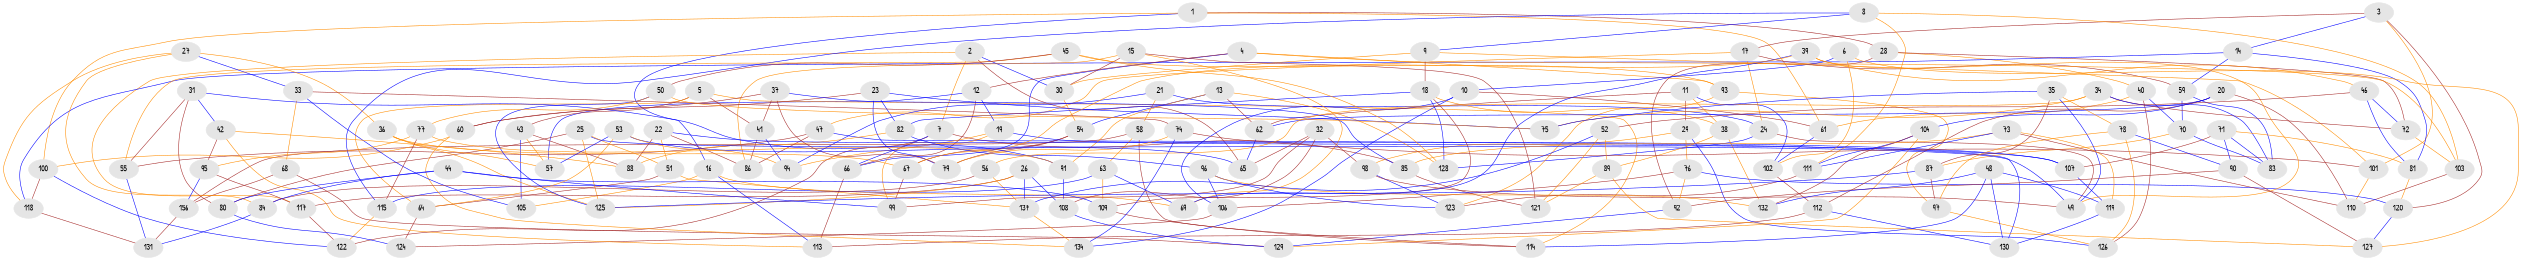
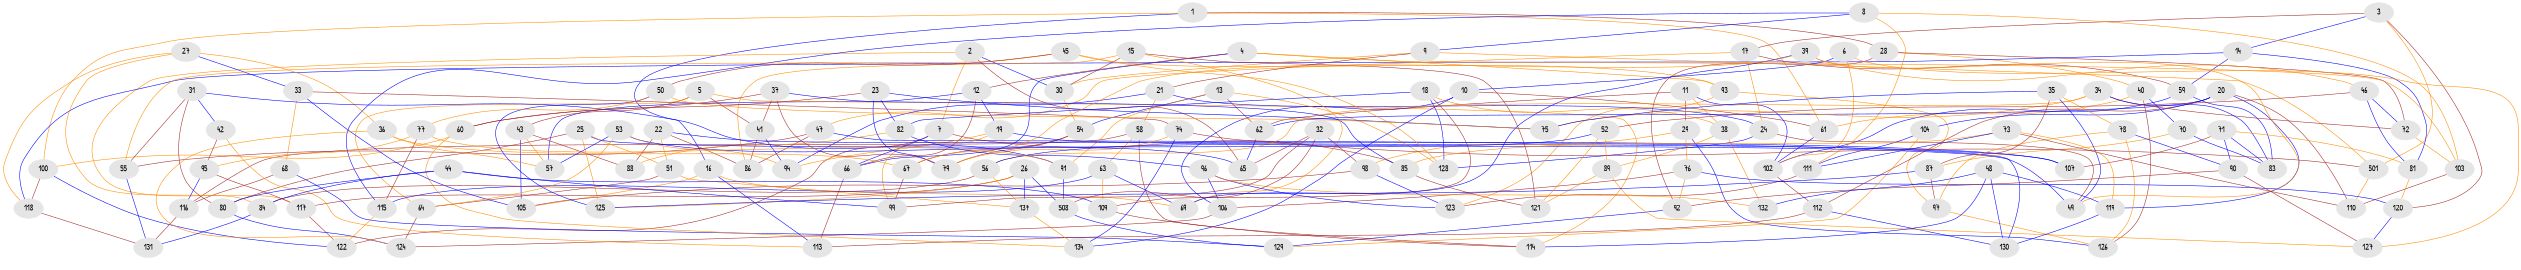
(1425, 74) -> (1250, 73)
(2182, 114) -> (1902, 121)
(378, 141) -> none
(1842, 166) -> none
(490, 169) -> (157, 205)
(2374, 169) -> (2374, 169)
(1374, 189) -> (1293, 145)
(2094, 193) -> (2239, 199)
(1716, 197) -> (820, 186)
(184, 209) -> (184, 209)
(1064, 209) -> (1064, 209)
(945, 236) -> (945, 236)
